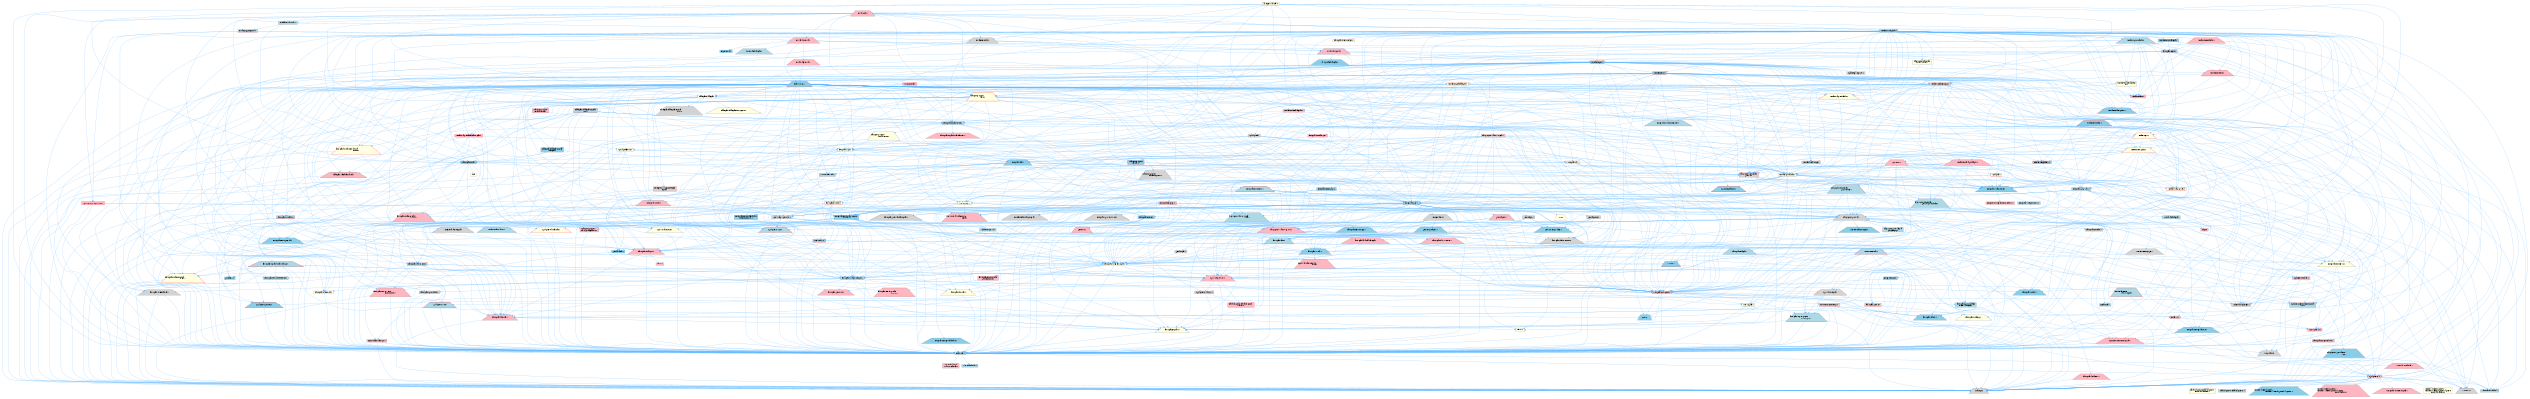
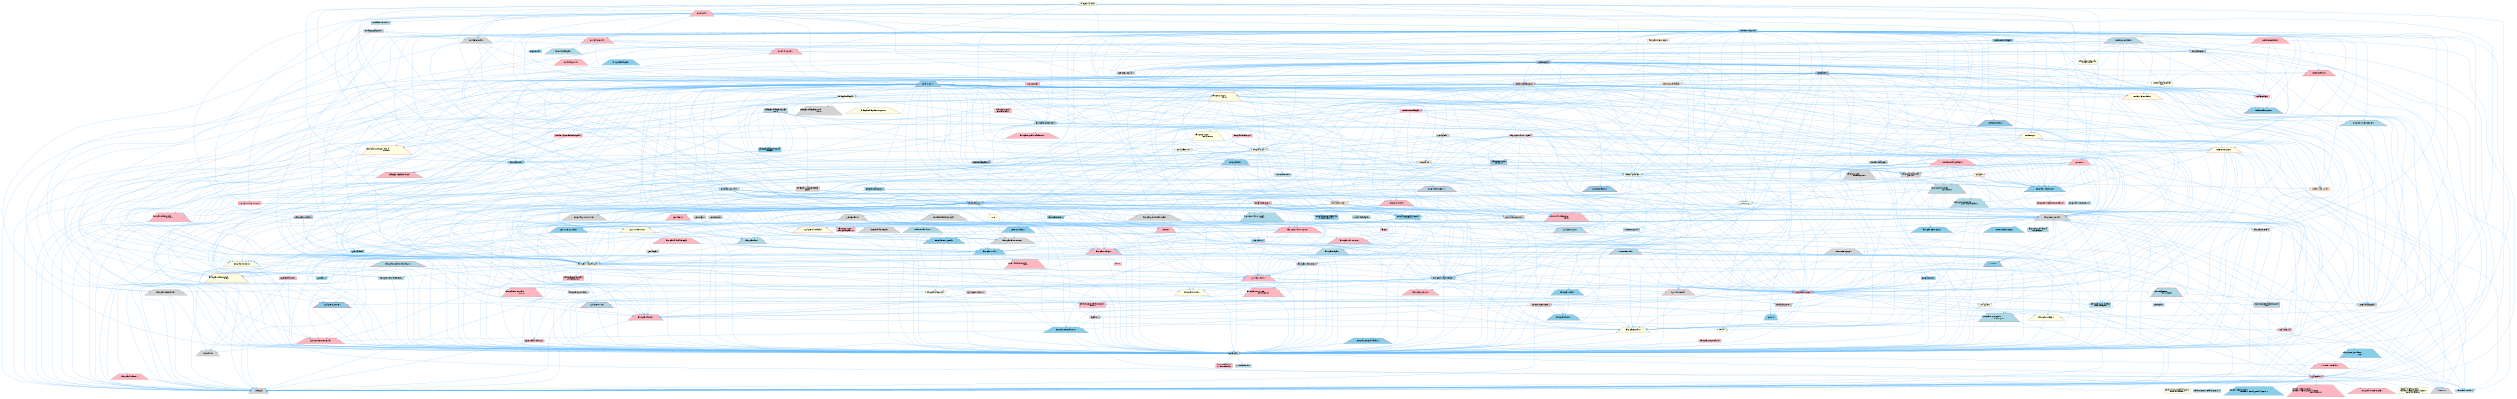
(473, 175) -> none
